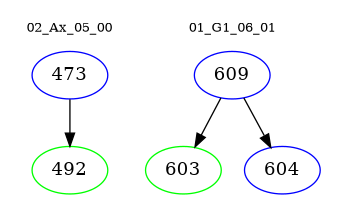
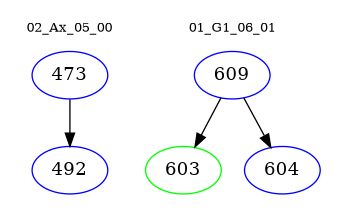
(70, 170) -> (70, 170)
